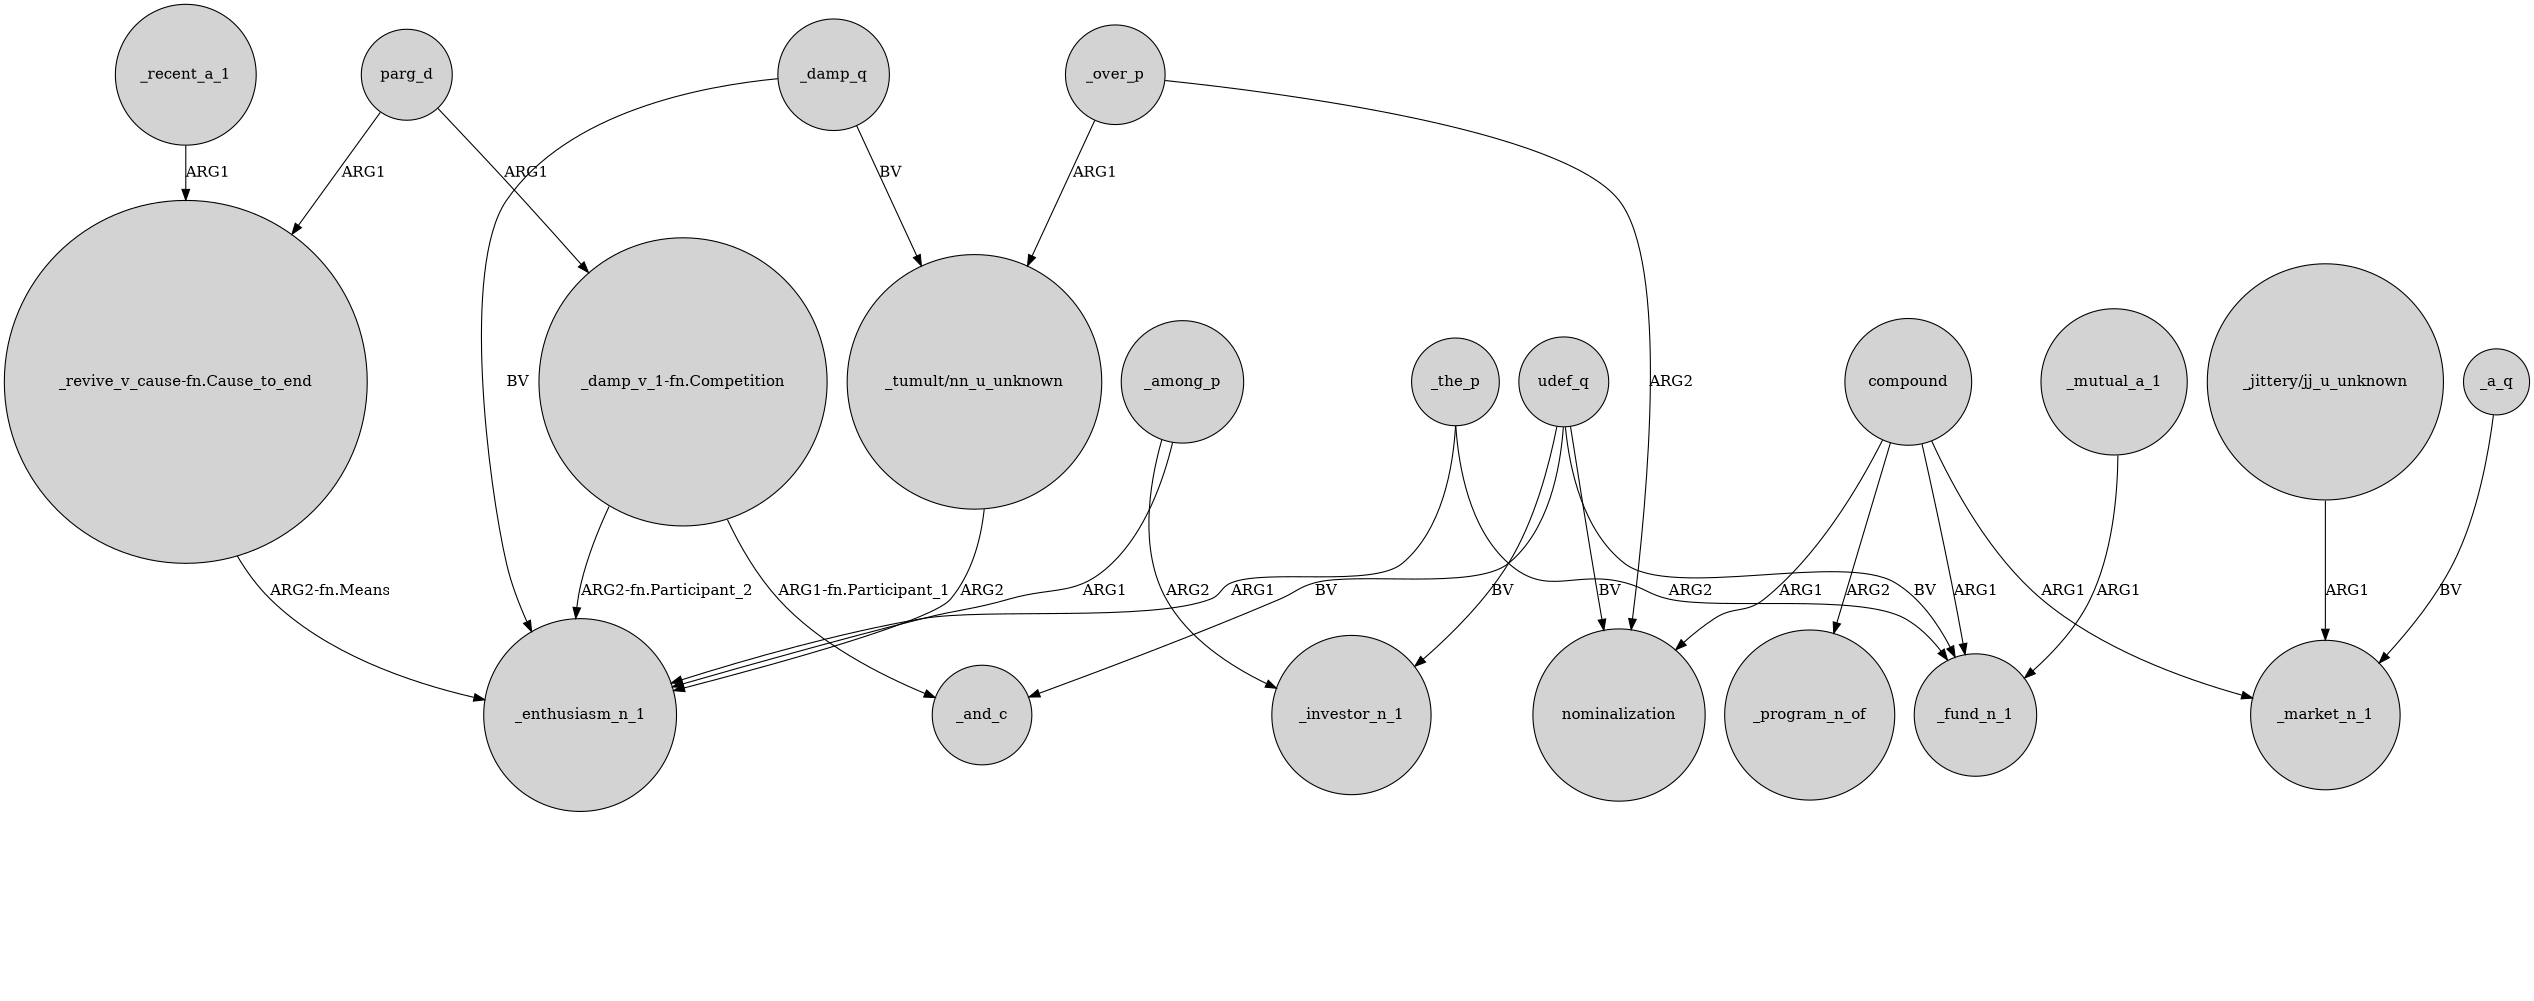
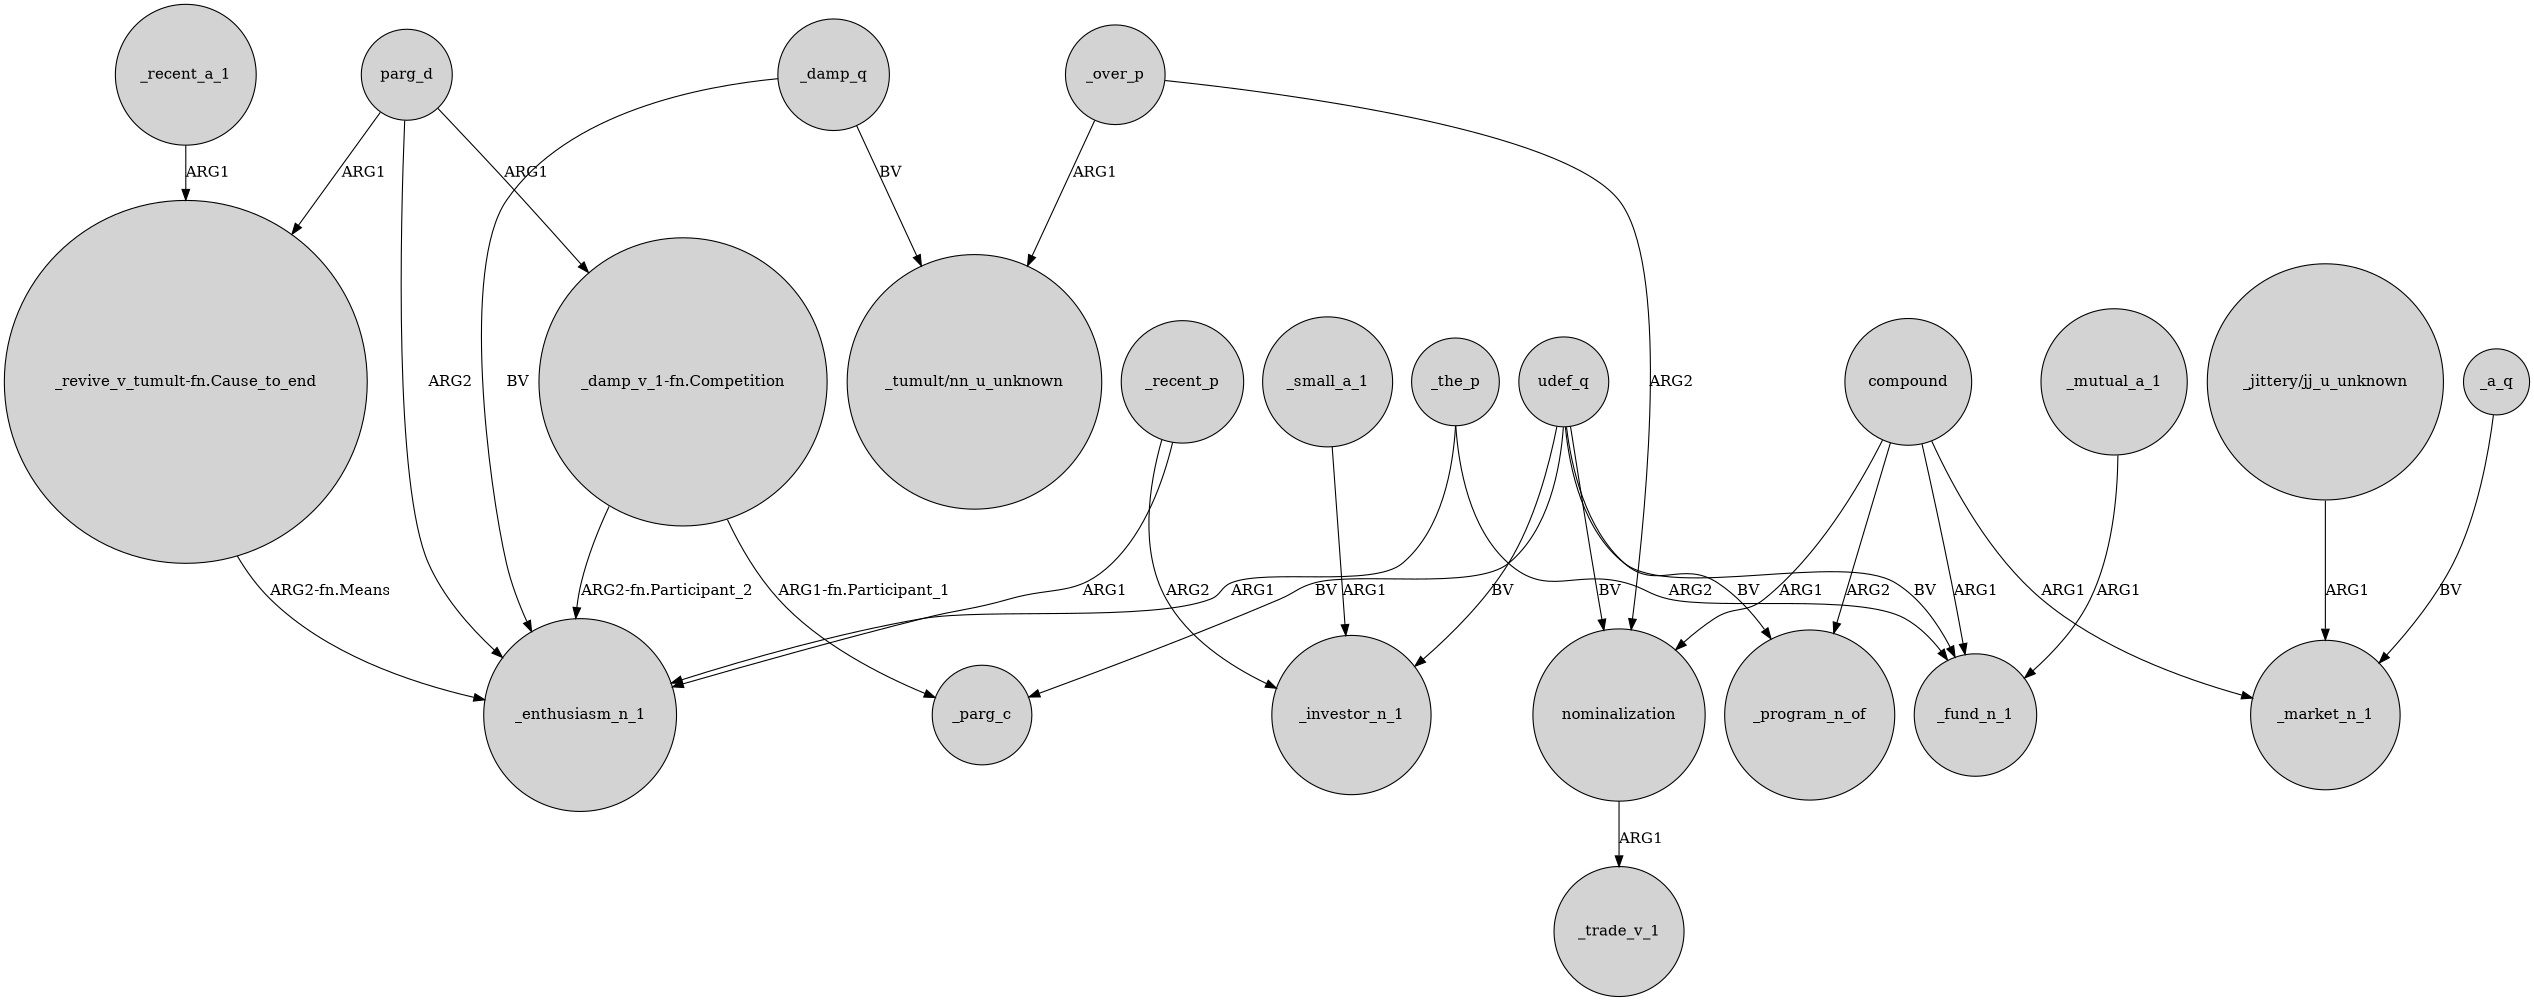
(186, 382) -> (186, 382)
(1182, 382) -> (1182, 382)
none -> (1328, 382)
none -> (1630, 567)
(945, 603) -> (404, 398)
(982, 715) -> (982, 715)
none -> (1619, 932)
